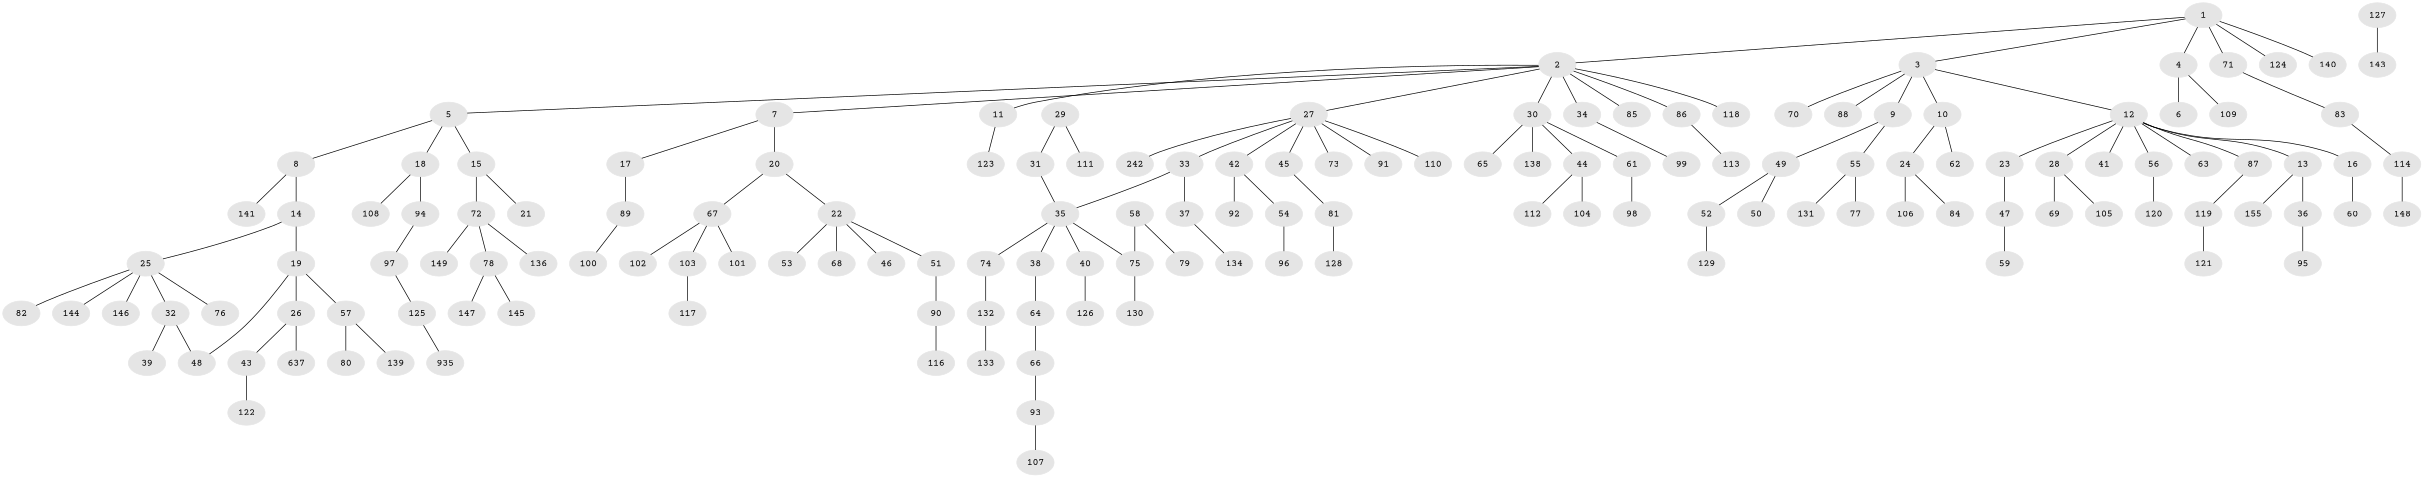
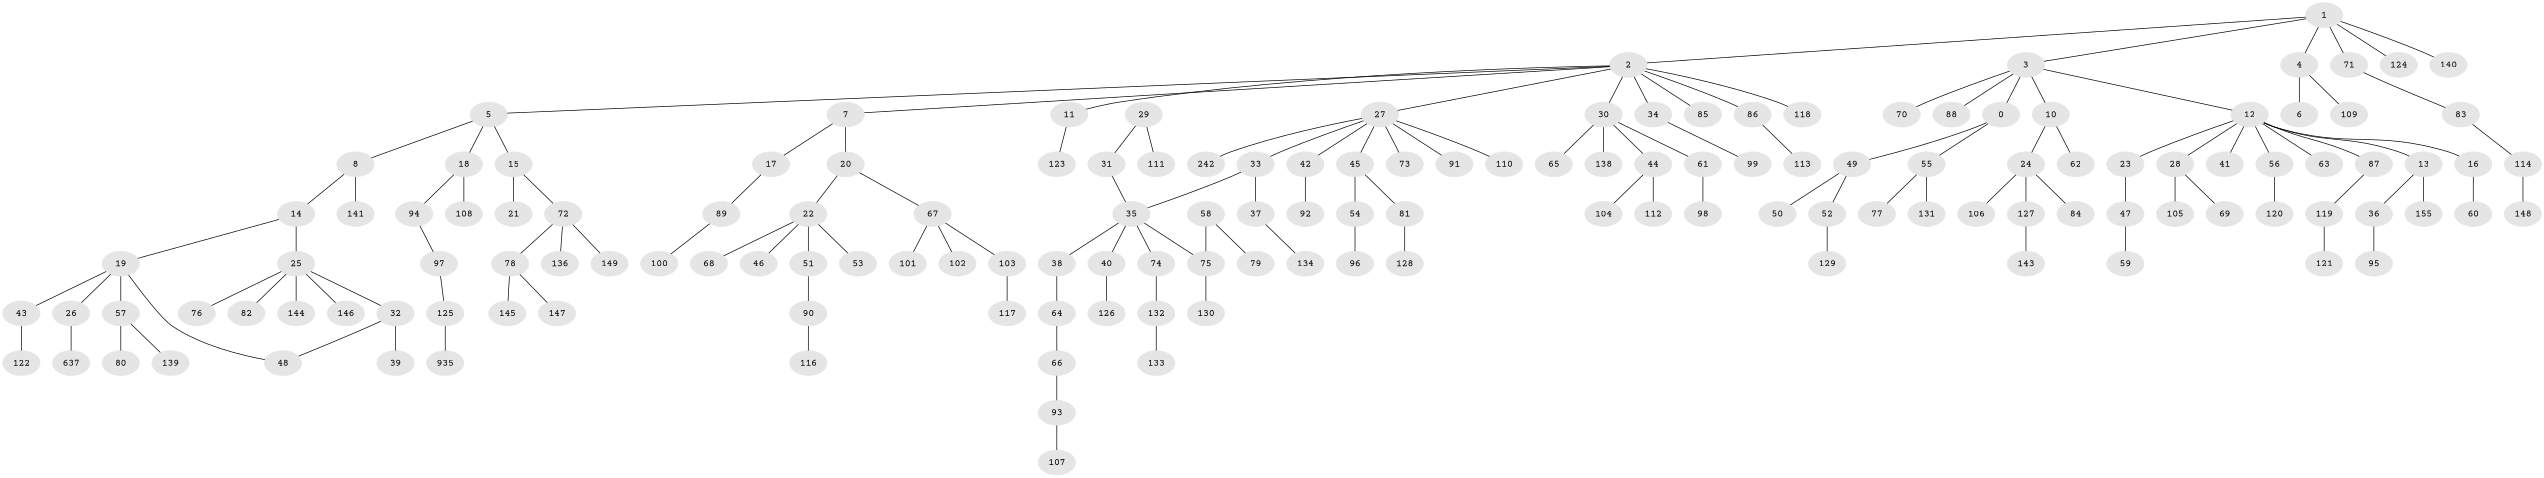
(1893, 115) -> (2001, 115)
(1259, 189) -> (1355, 189)
none -> (2026, 189)
(271, 338) -> (71, 289)
